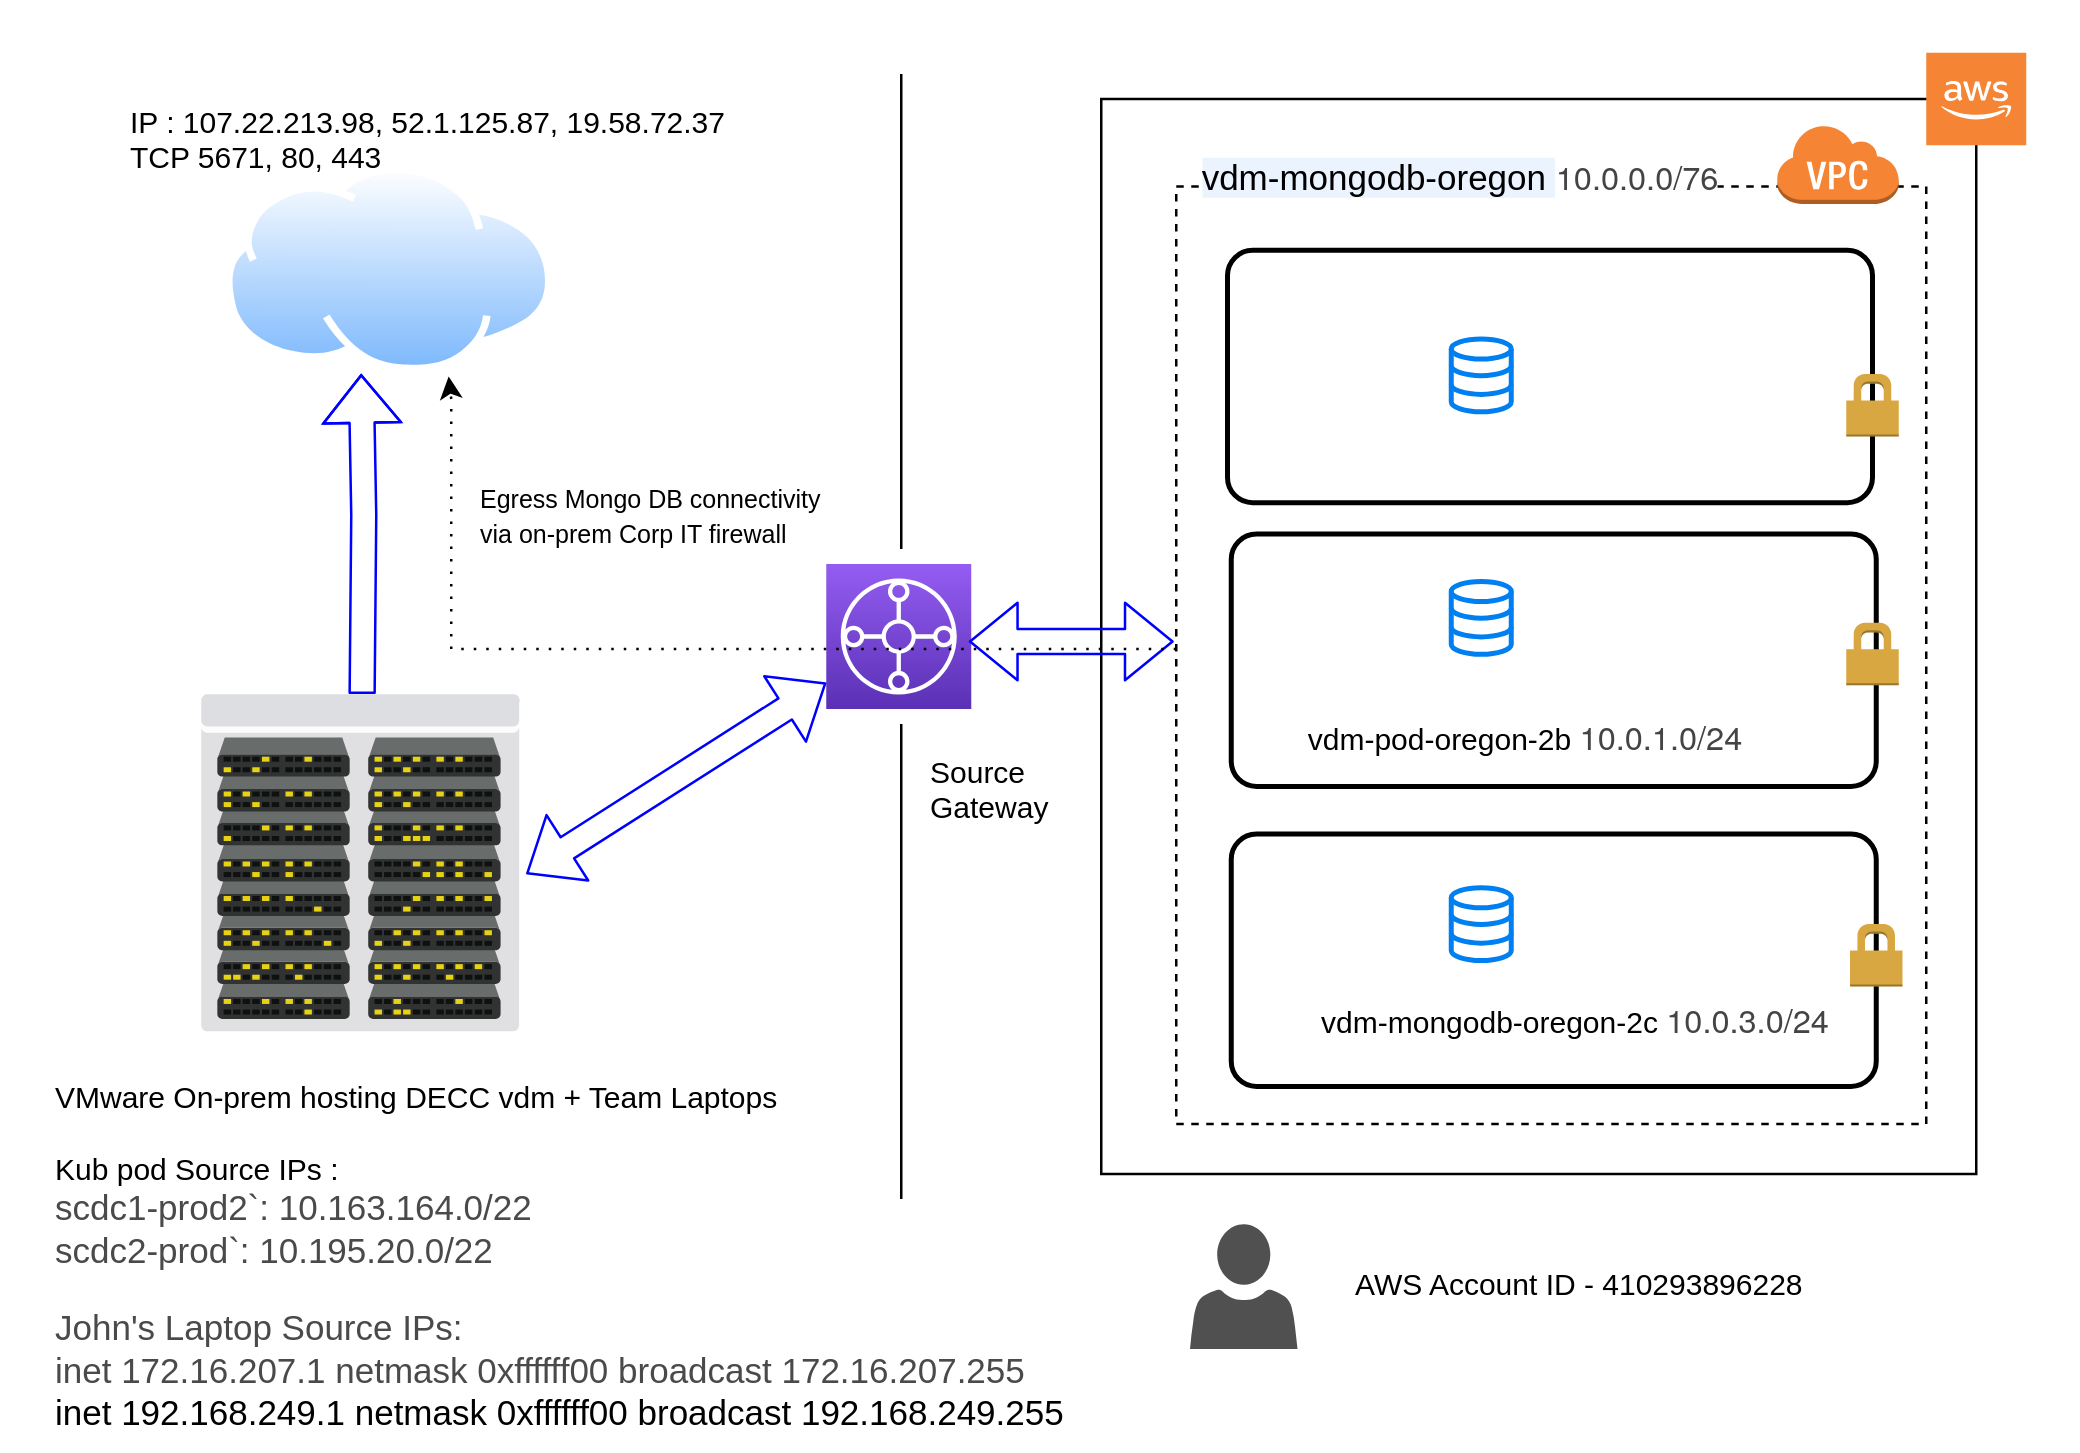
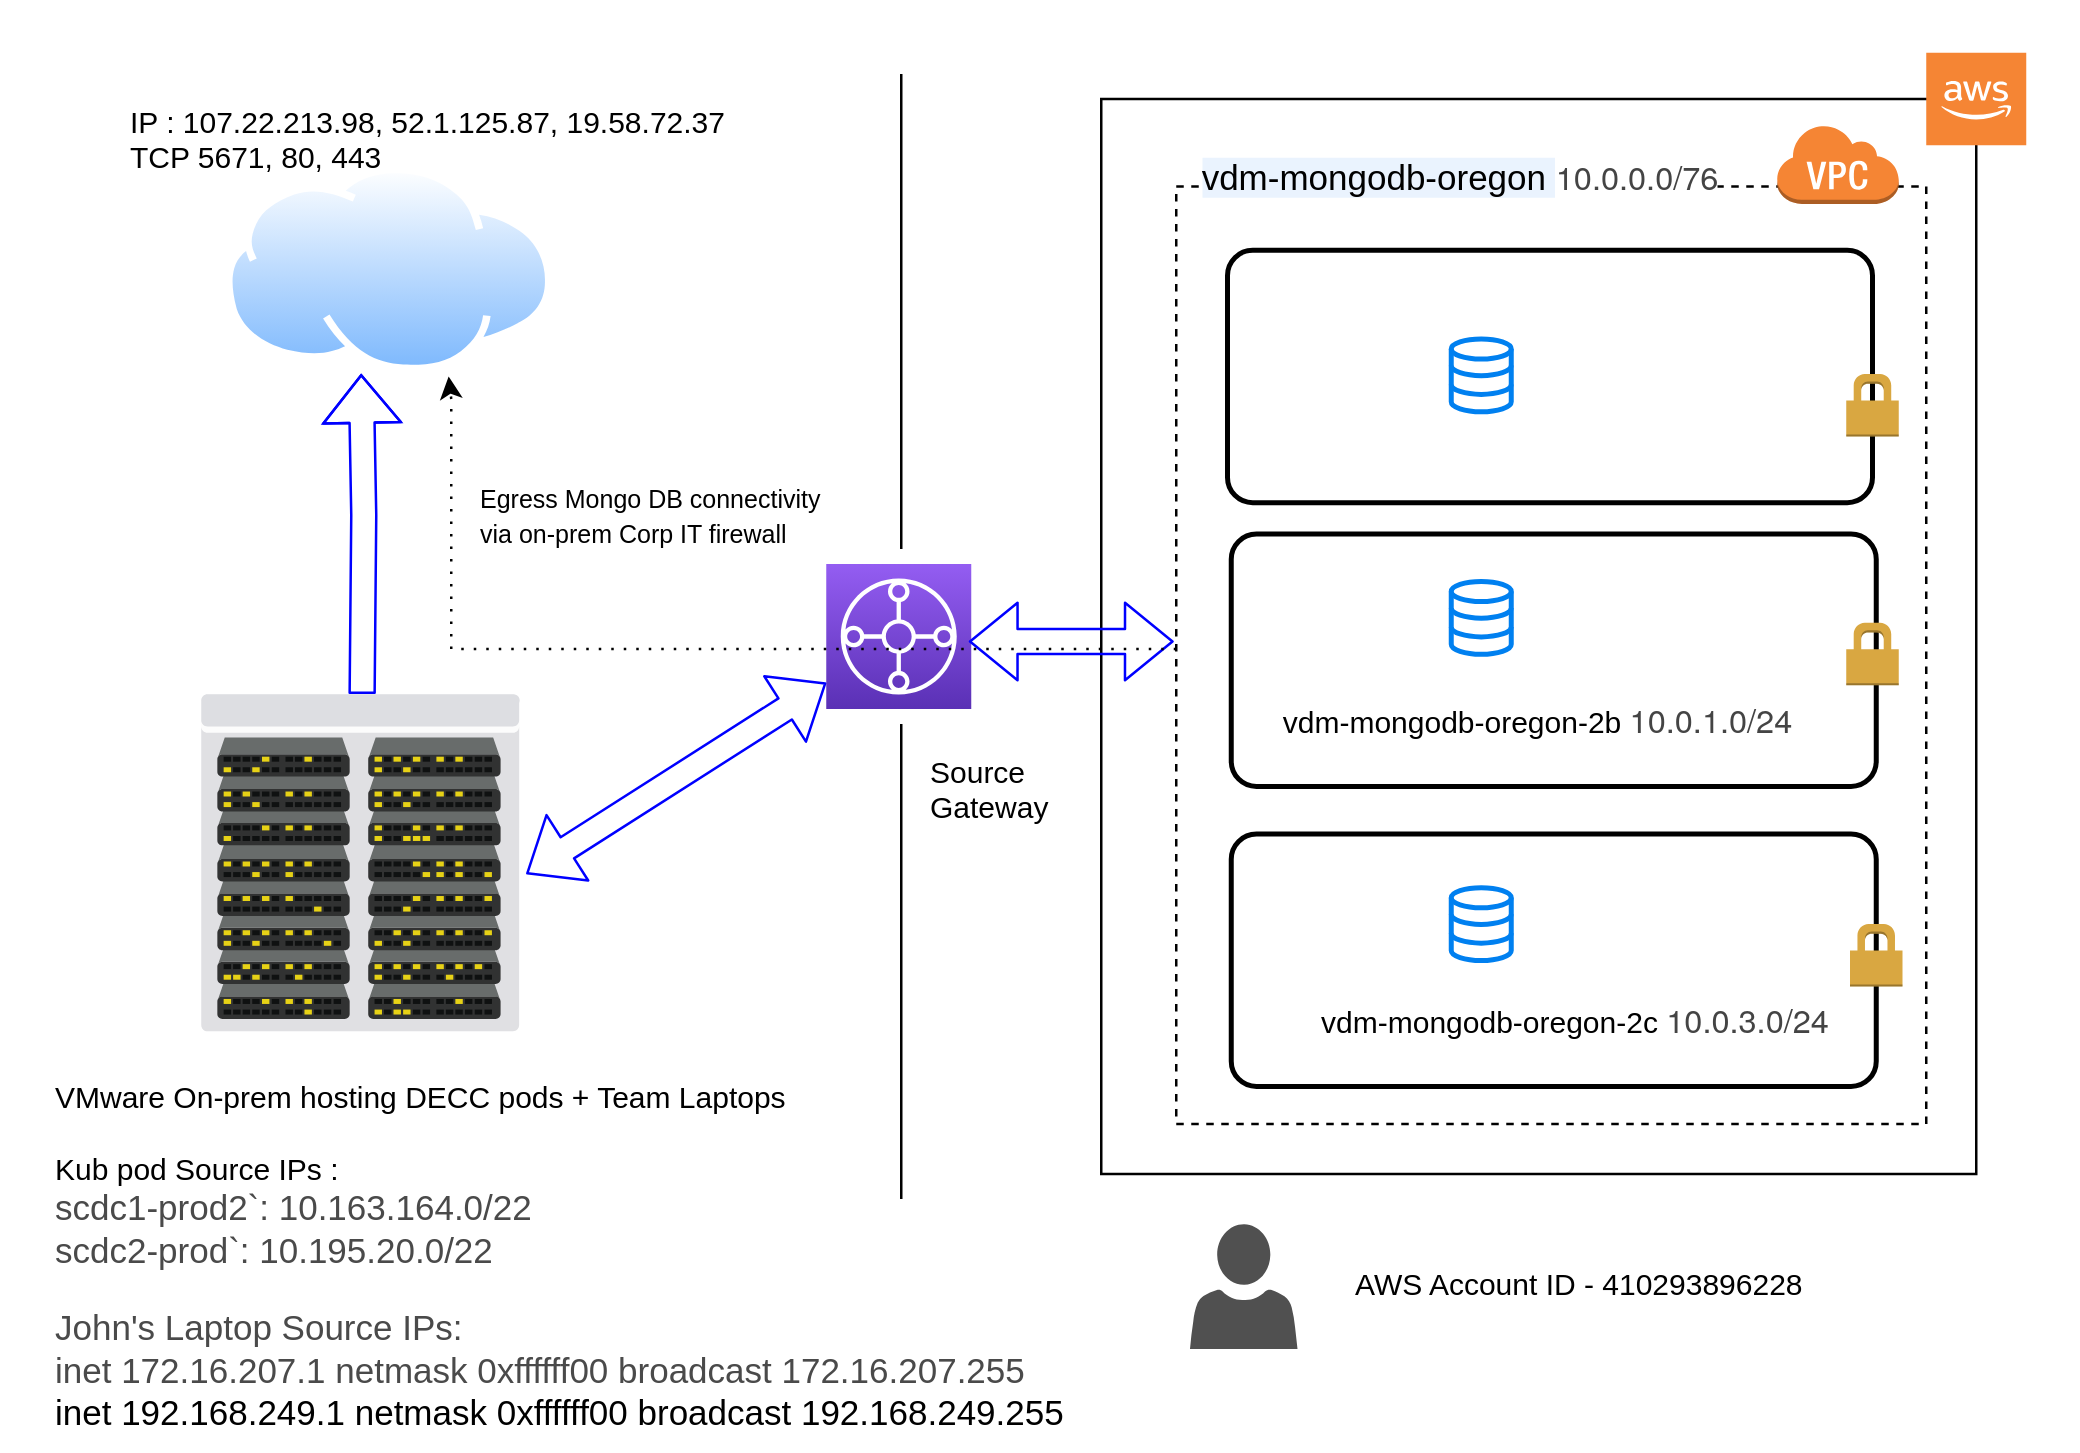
(1539, 744) -> (1539, 744)
(539, 1207) -> (539, 1207)
